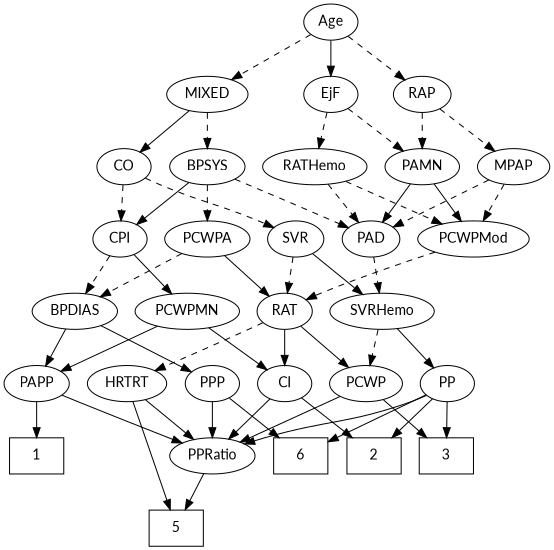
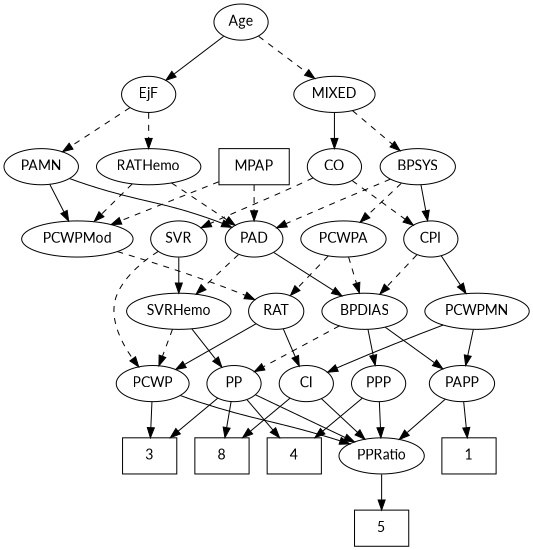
(422, 94) -> none
(514, 167) -> (254, 167)
(291, 270) -> (116, 298)
none -> (303, 271)
(243, 272) -> (314, 270)
none -> (301, 346)
(127, 384) -> none
(301, 456) -> (294, 456)
(374, 456) -> (222, 456)
